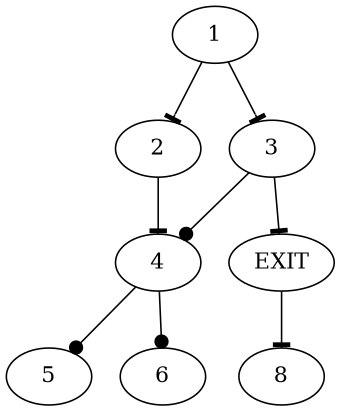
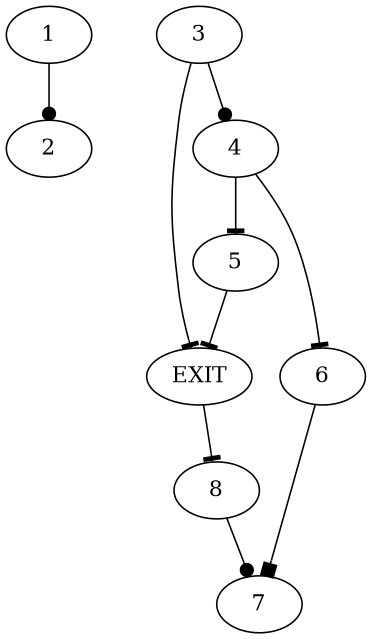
(189, 88) -> (49, 86)
(242, 88) -> none
(158, 202) -> none
(160, 313) -> (300, 253)
(108, 315) -> (236, 202)
none -> (219, 316)
none -> (259, 604)
